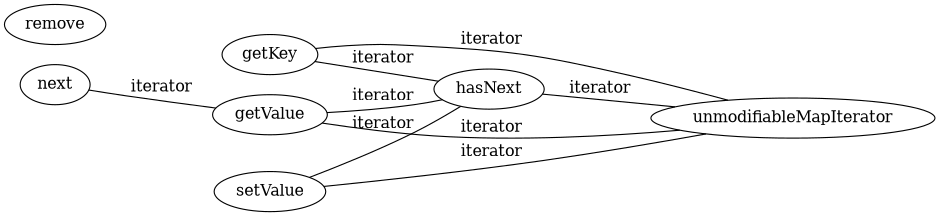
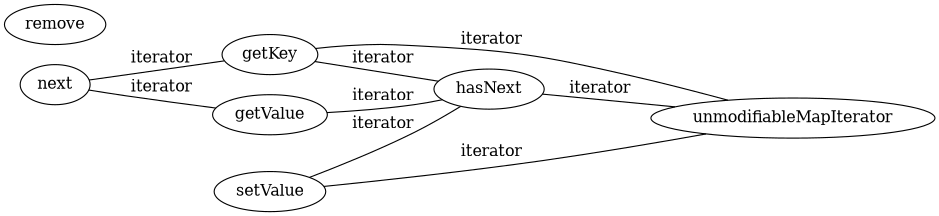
none -> (157, 70)
(501, 138) -> none
